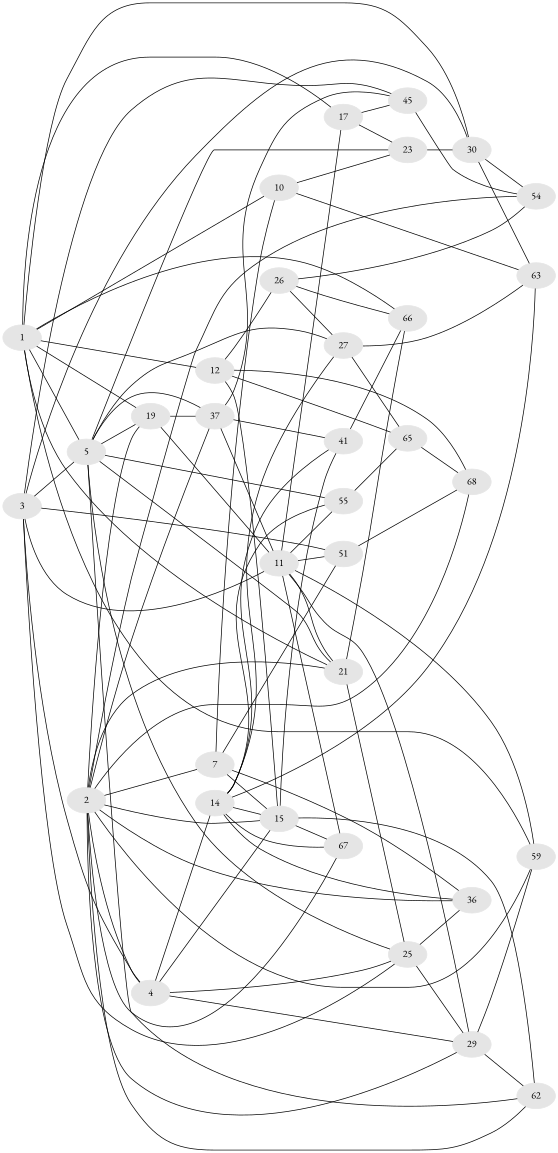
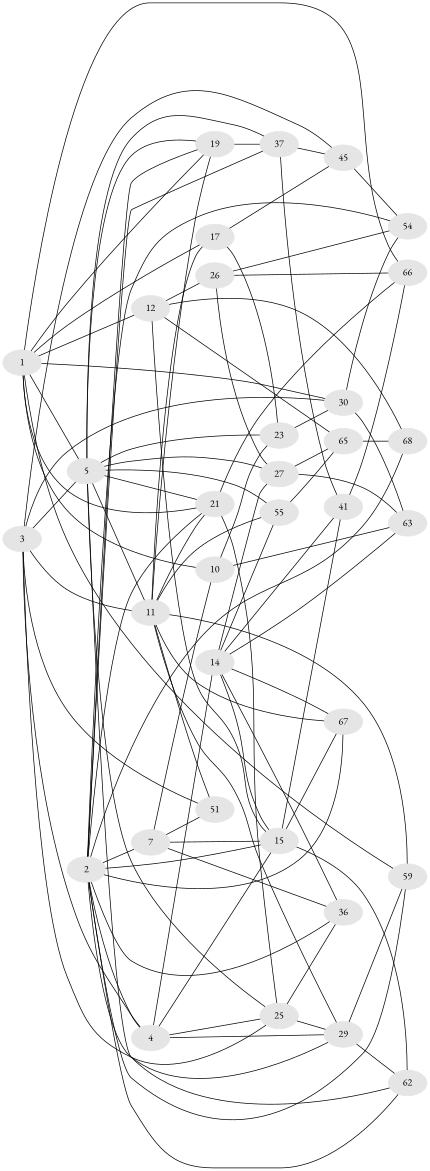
(240, 474) -> (117, 539)
(408, 518) -> none
